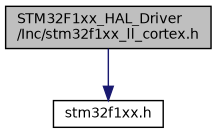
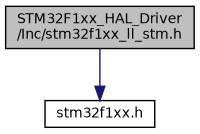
(108, 27) -> (100, 27)
